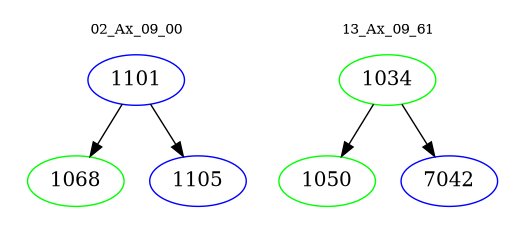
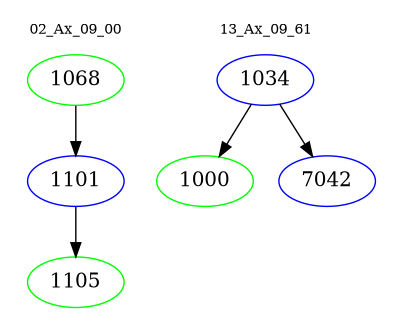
(388, 80) -> (265, 80)
(110, 124) -> (76, 124)
(198, 181) -> (76, 282)
(327, 181) -> (205, 181)
